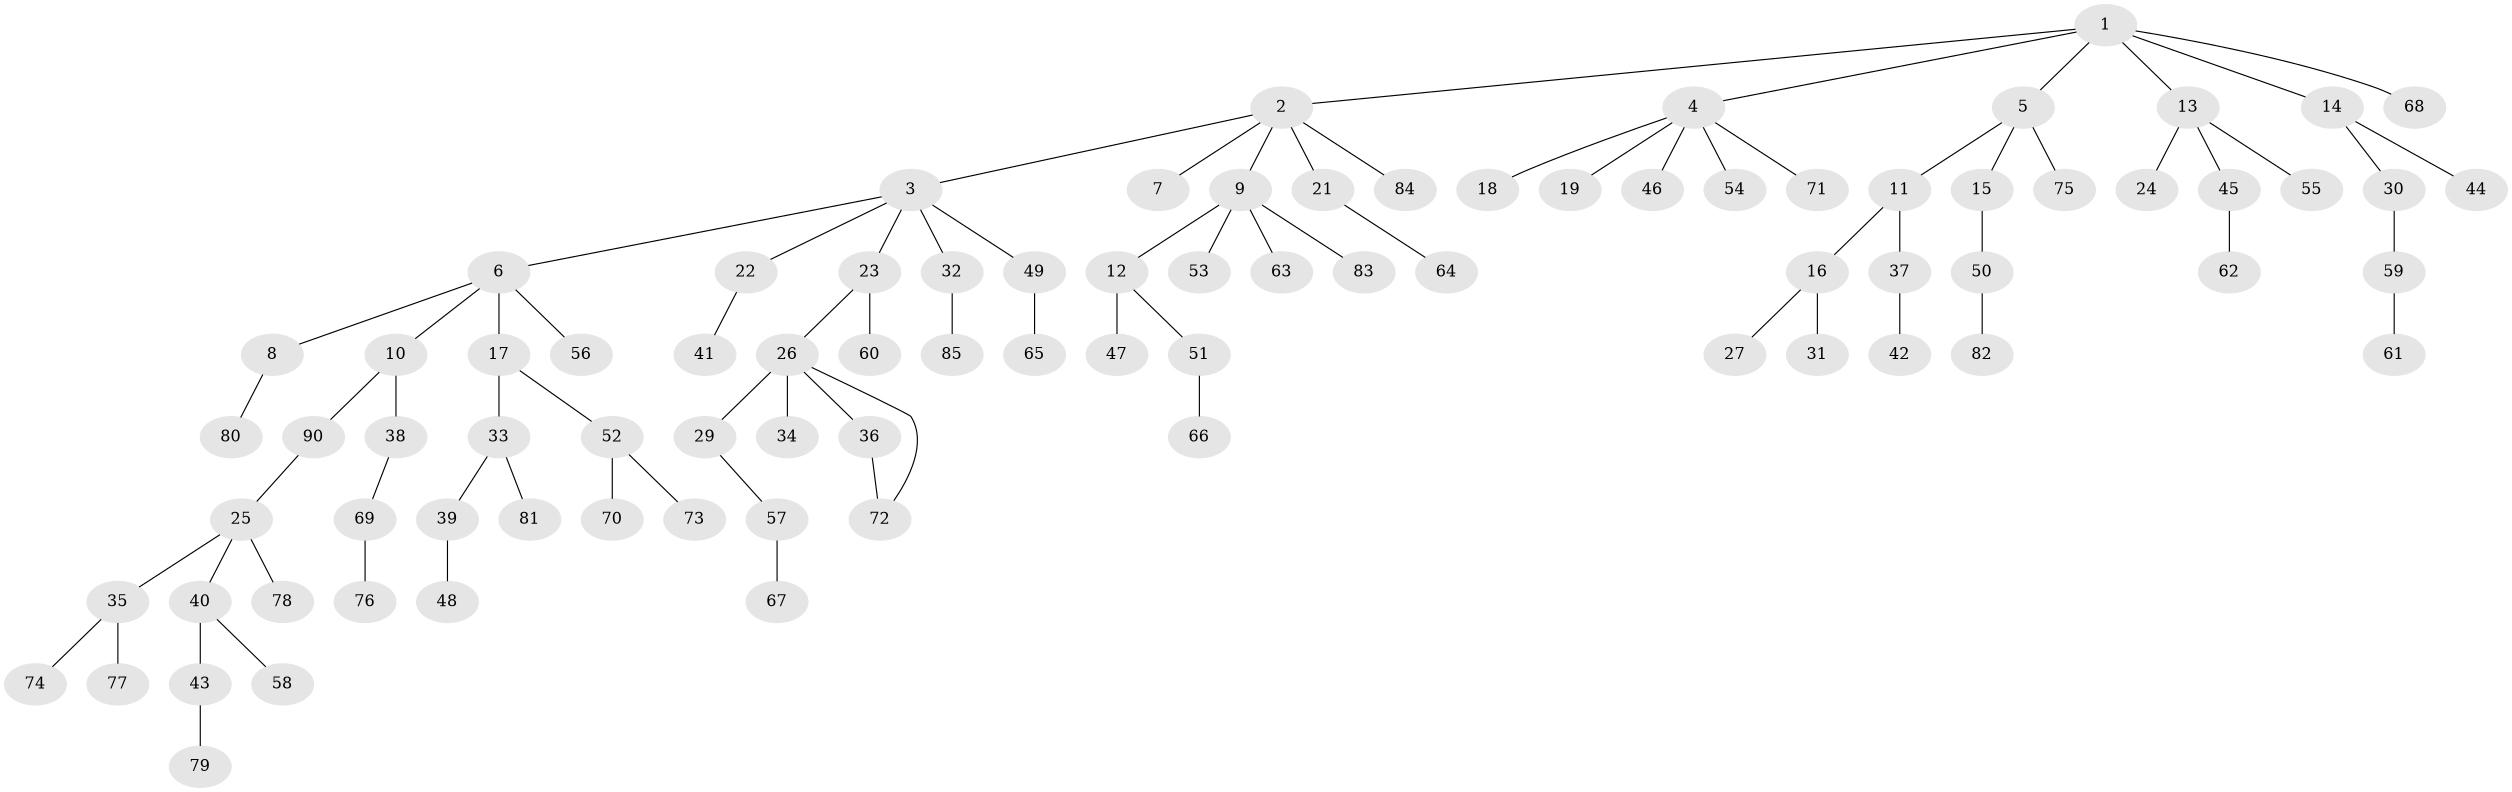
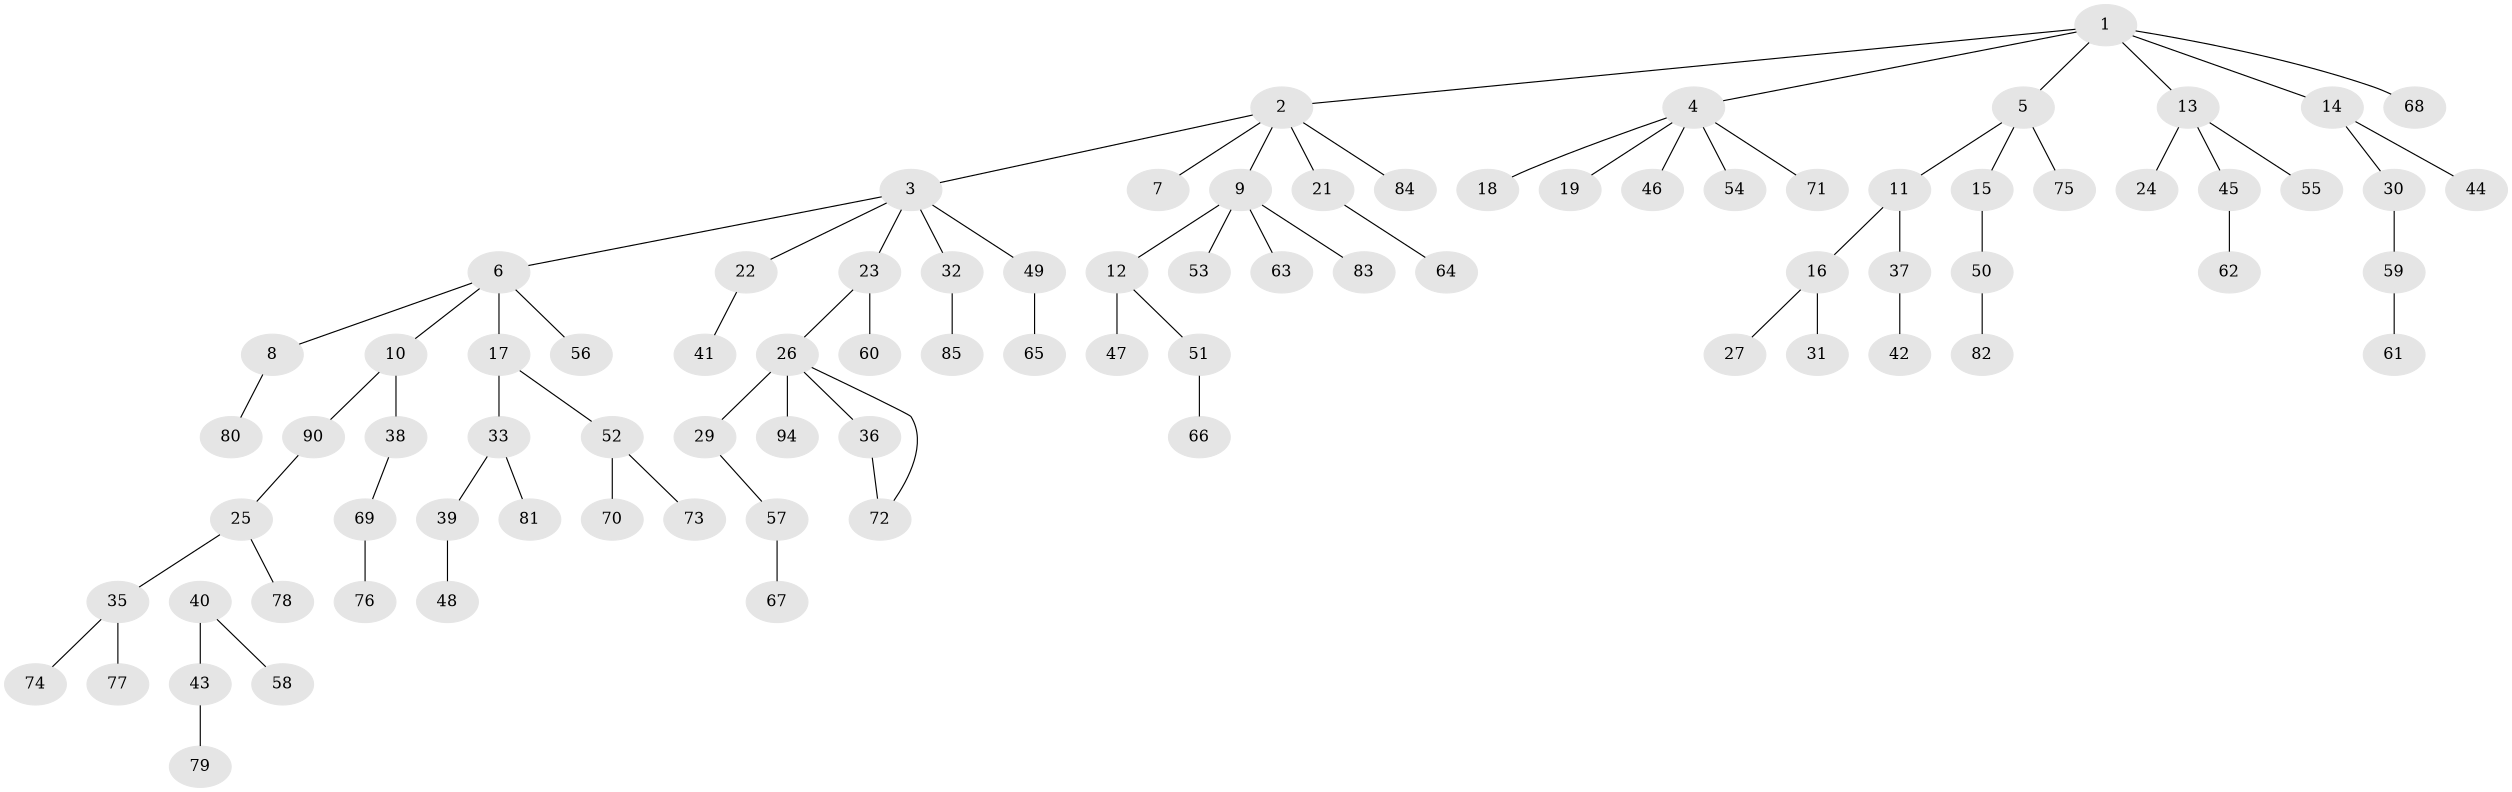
(787, 437) -> (787, 437)
(221, 561) -> none
